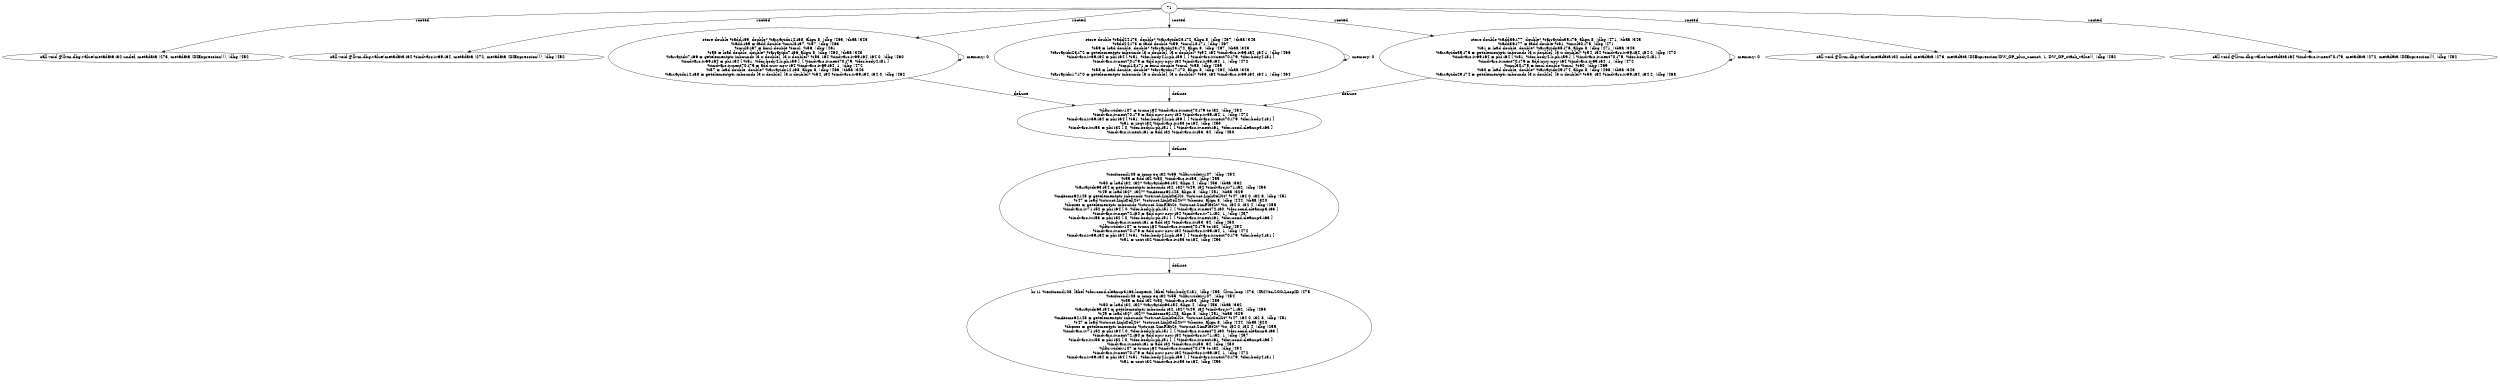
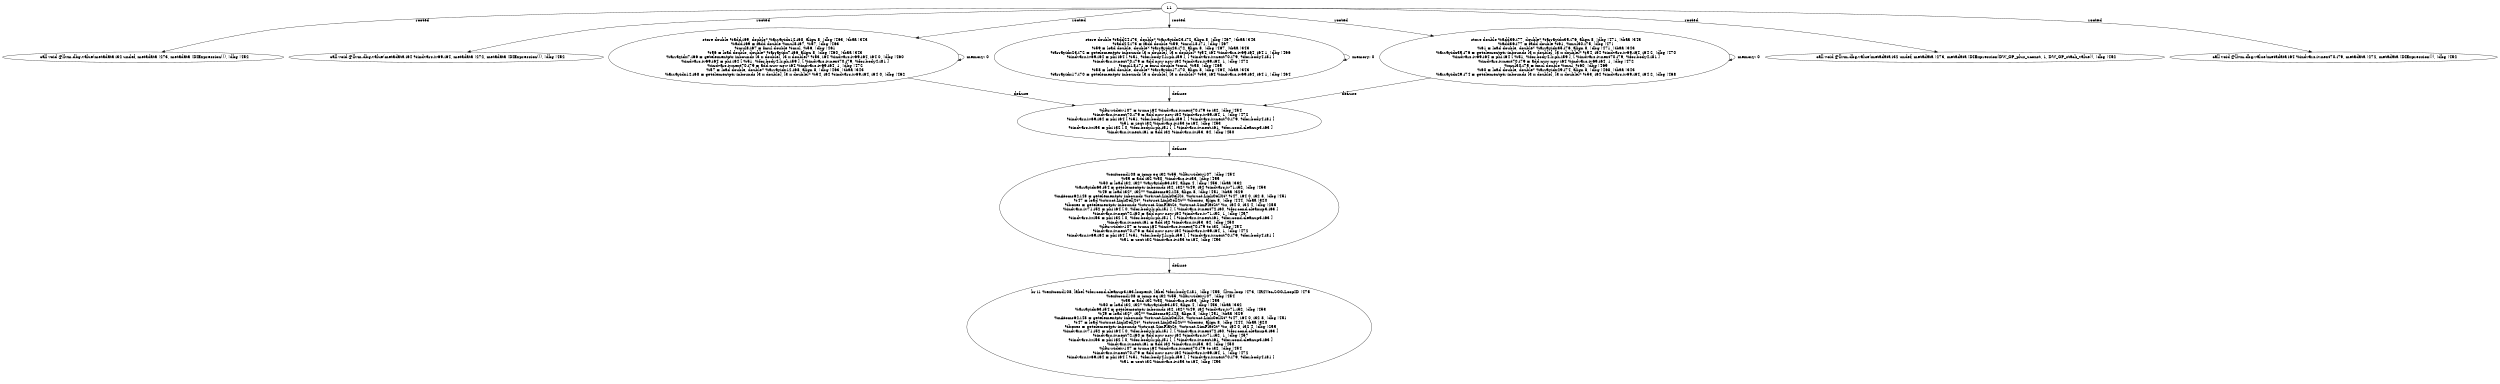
(1169, 8) -> (1169, 8)
